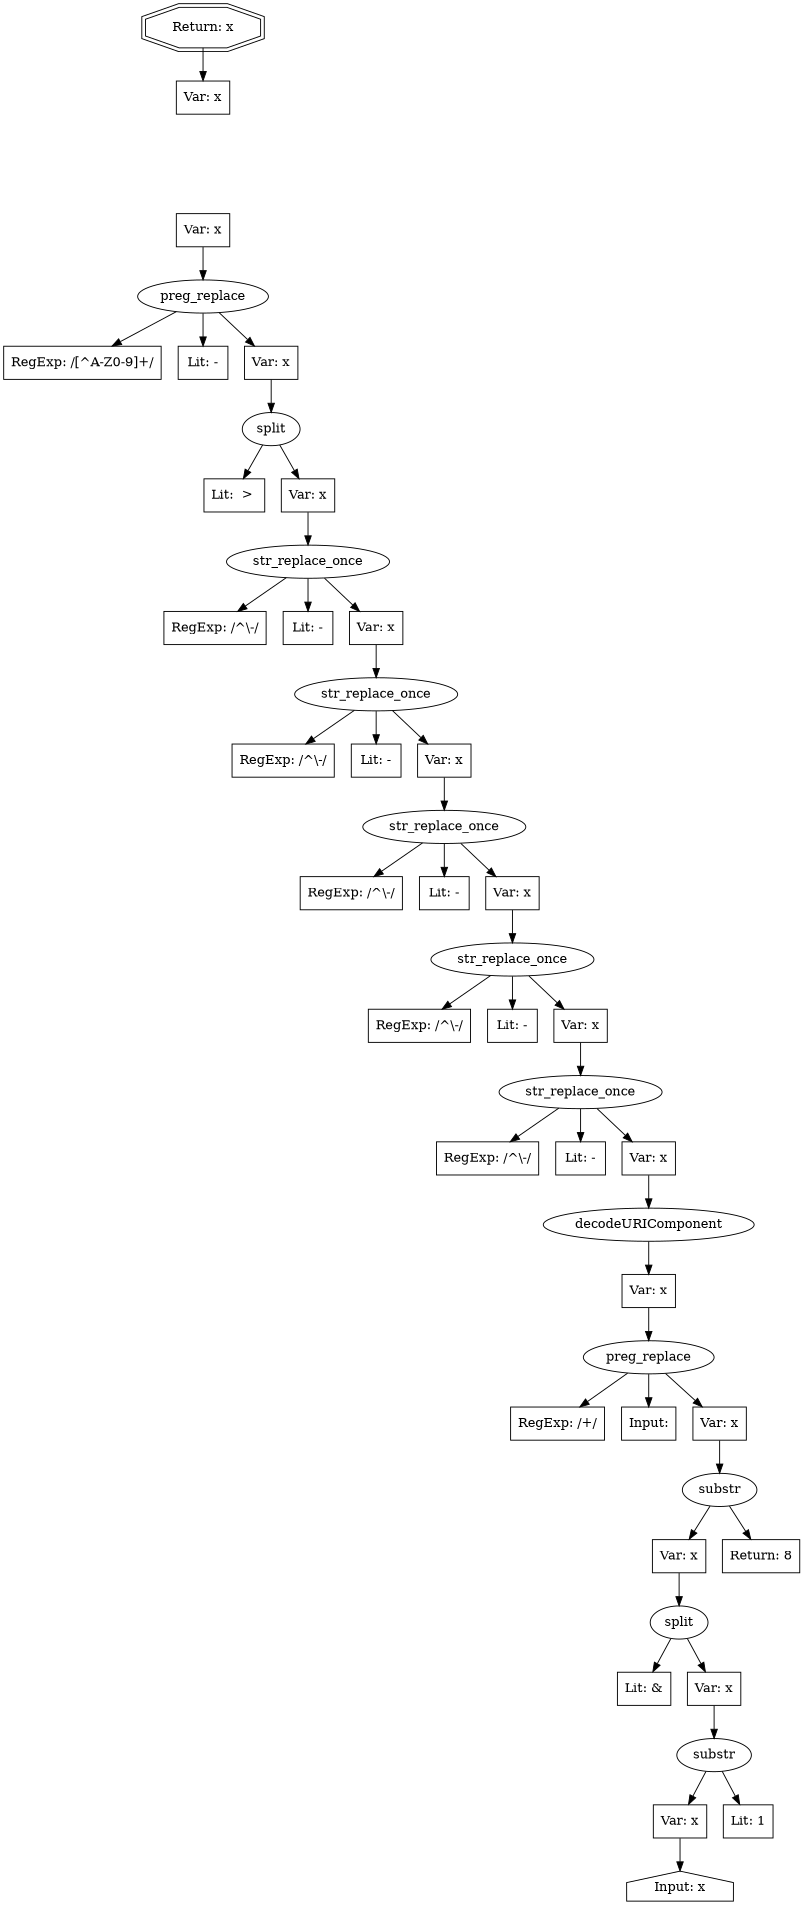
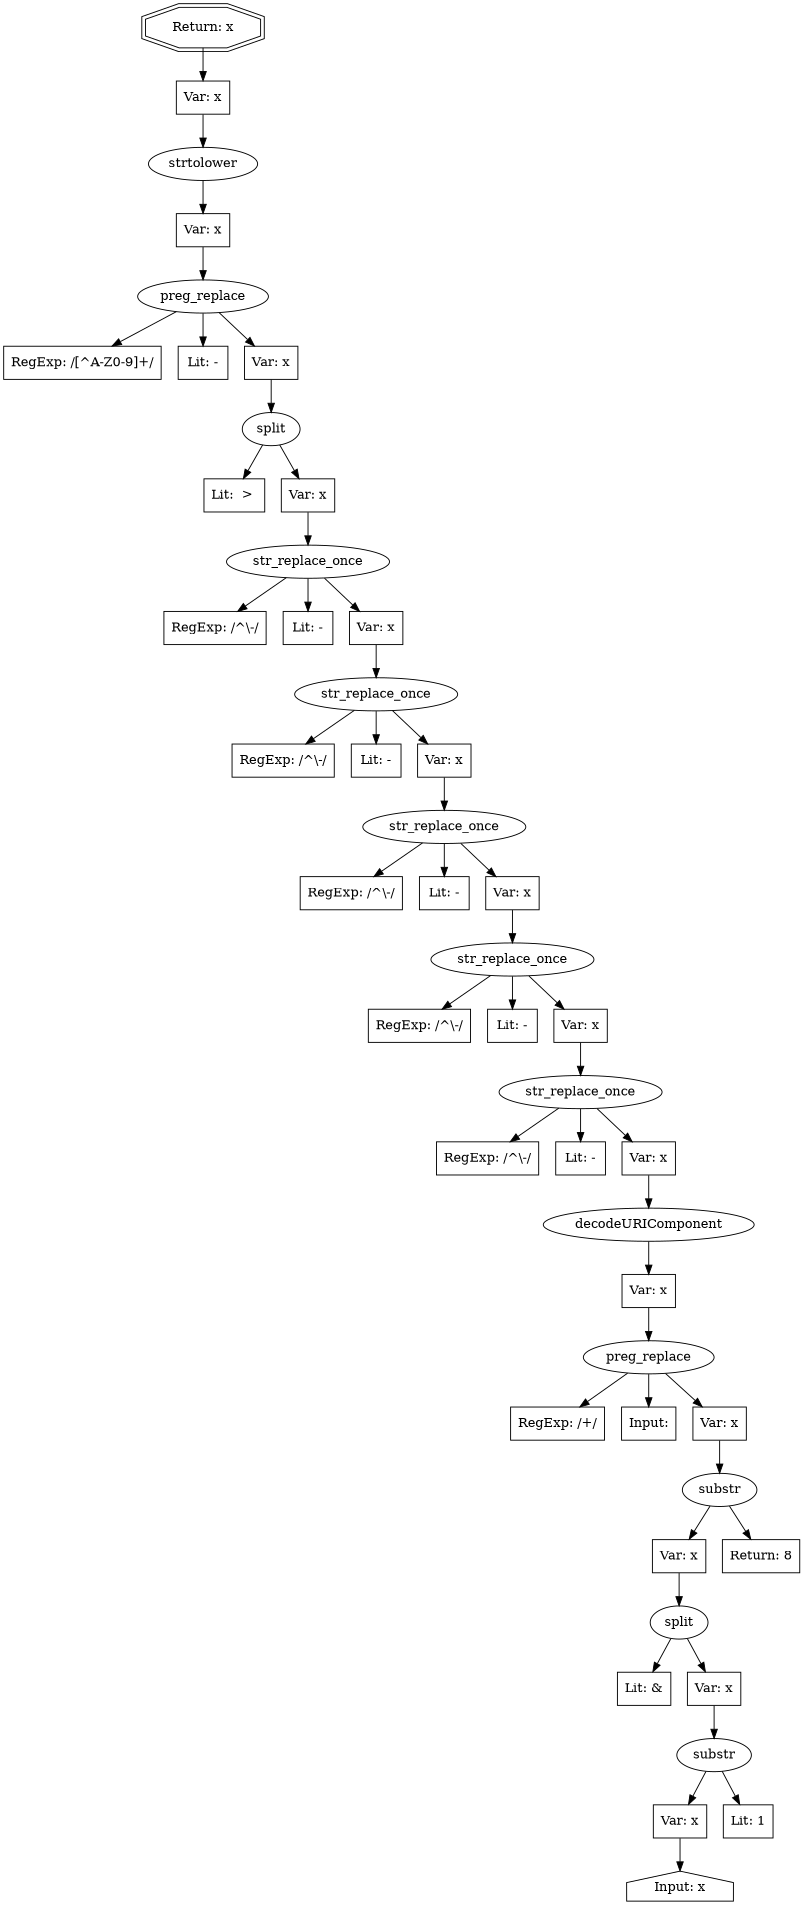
none -> (203, 164)
